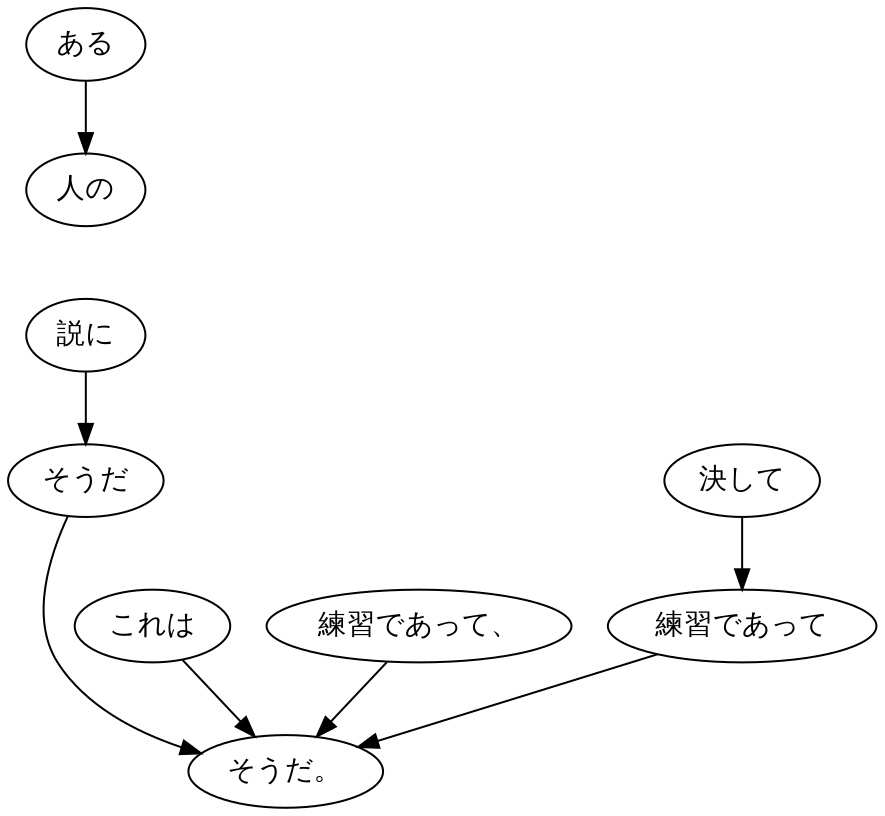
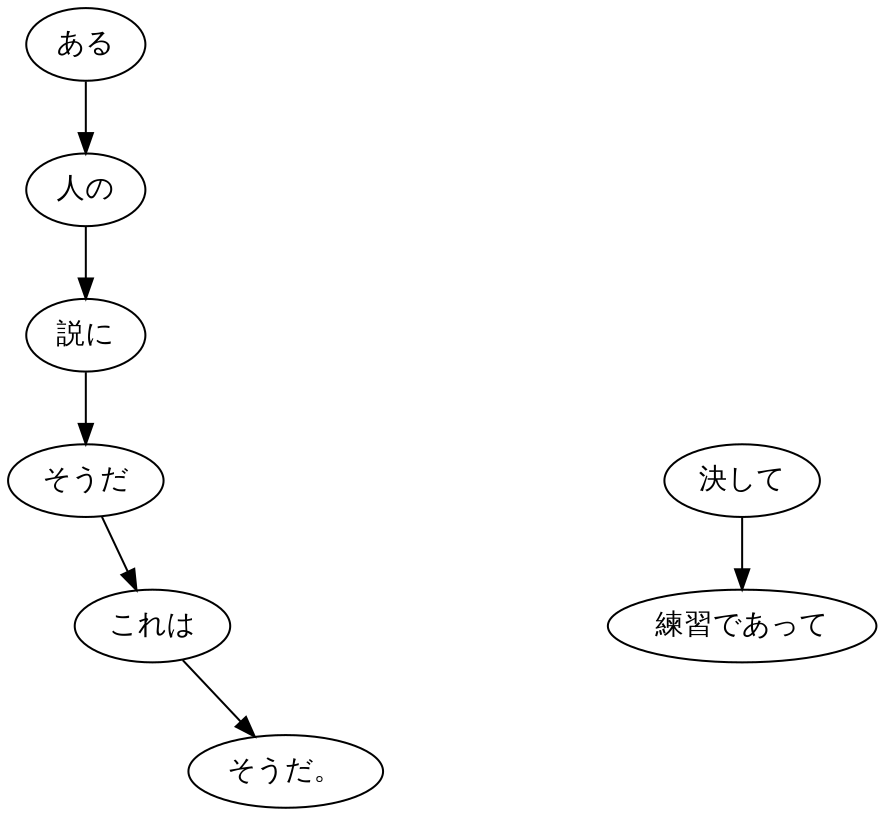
none -> (86, 253)
(419, 626) -> none
(58, 663) -> (115, 544)
(517, 698) -> none
